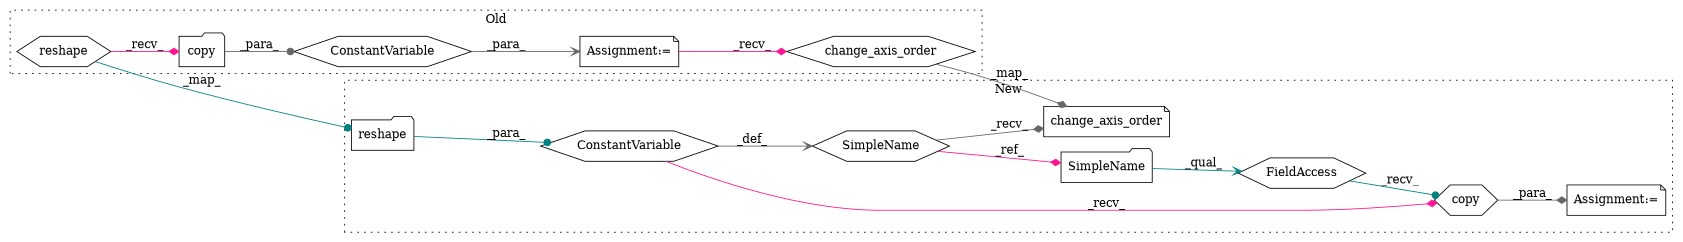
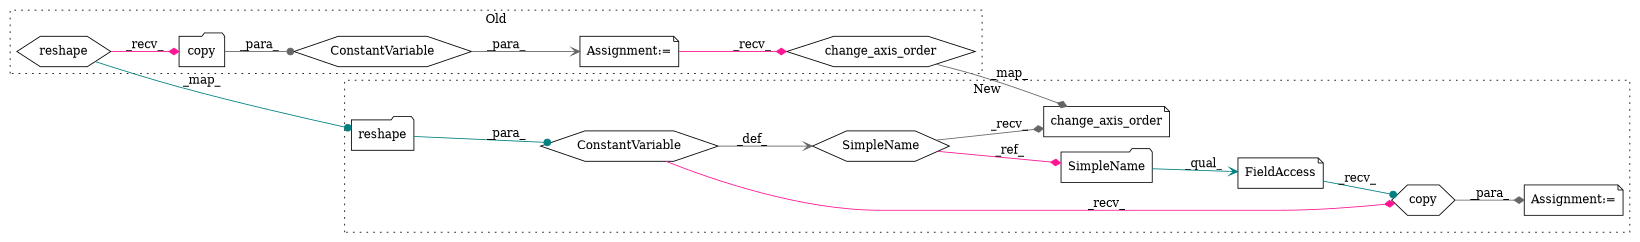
(1302, 173) -> (1281, 173)
